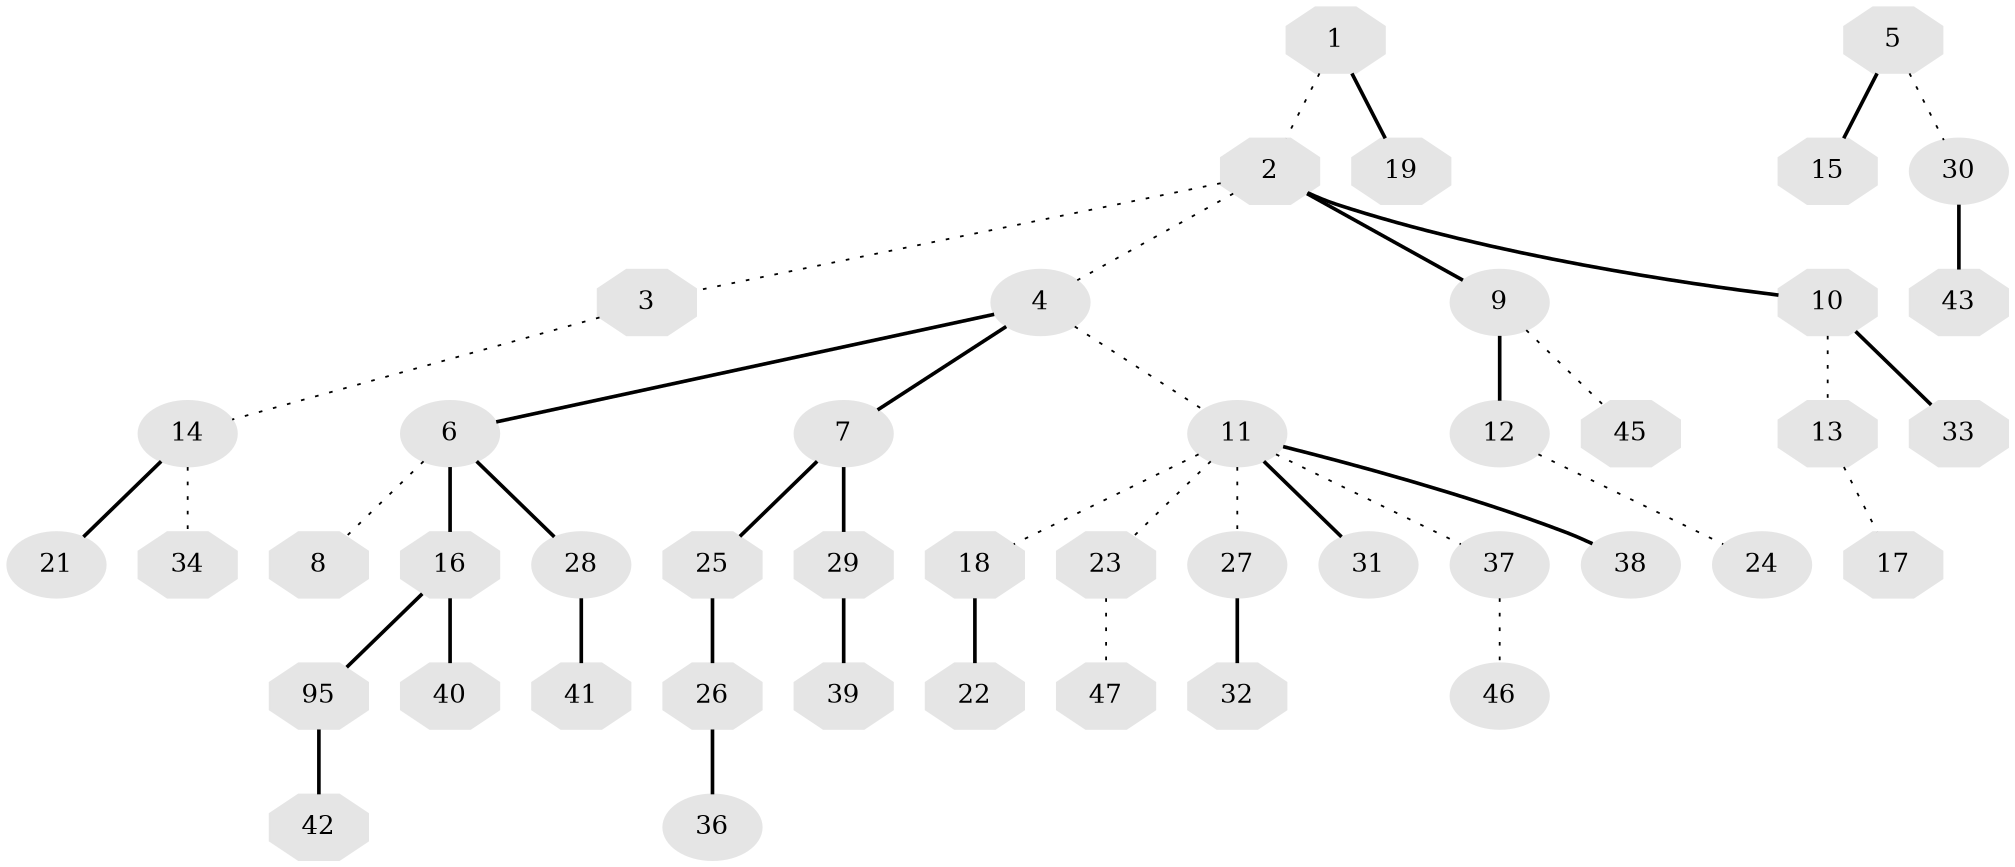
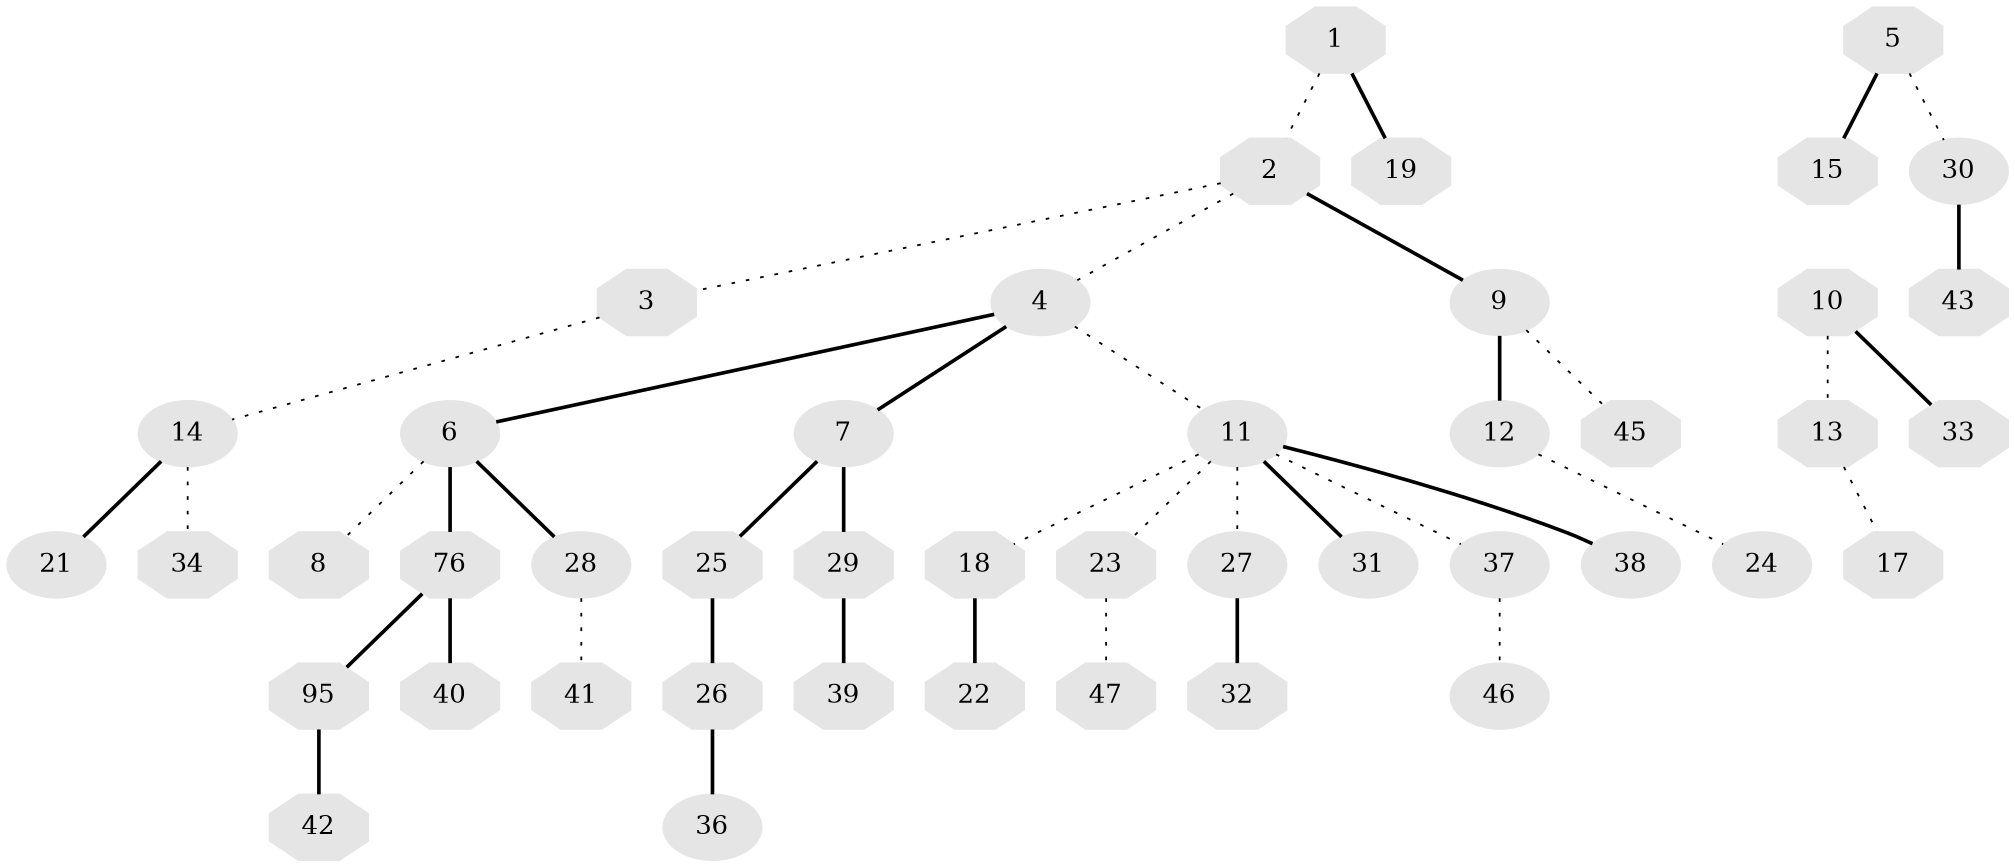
(1540, 256) -> none
(450, 565) -> (450, 565)
(581, 631) -> (581, 631)
